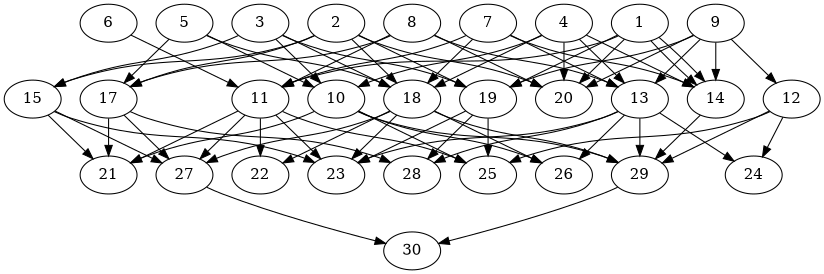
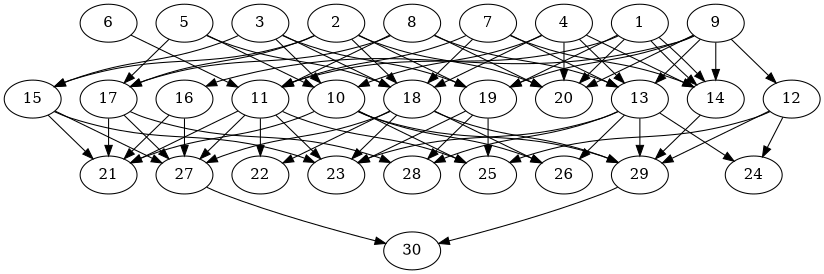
none -> (184, 99)
